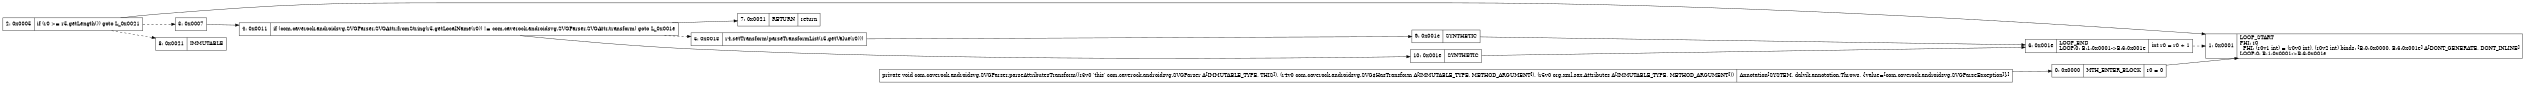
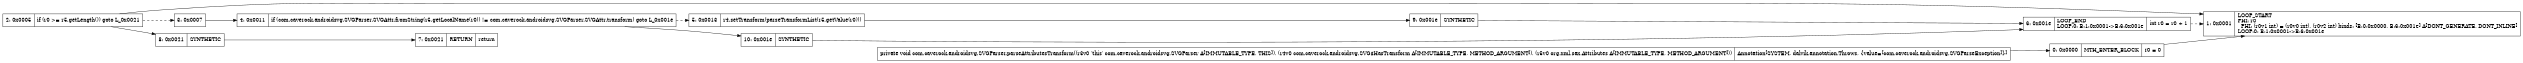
(703, 22) -> (318, 40)
(132, 34) -> (132, 30)
(207, 44) -> (206, 40)
